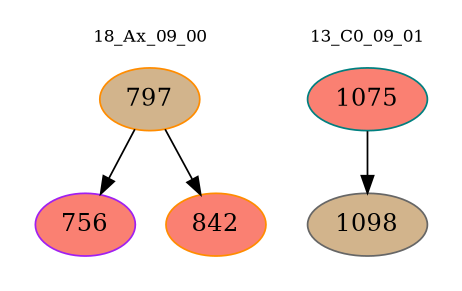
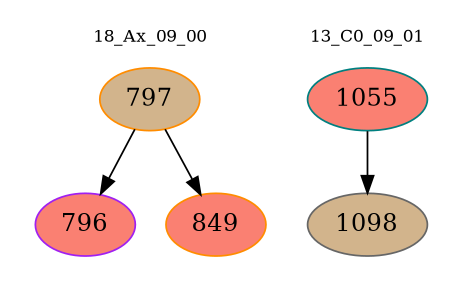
(367, 99) -> (367, 99)
(85, 225) -> (85, 225)
(216, 225) -> (216, 225)
